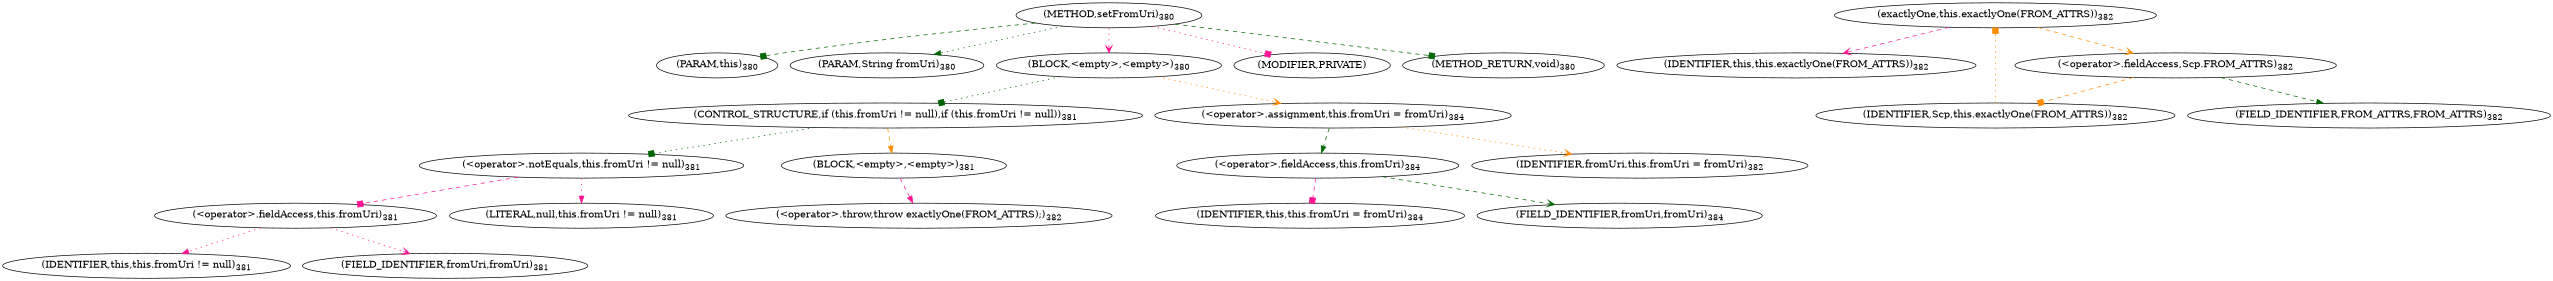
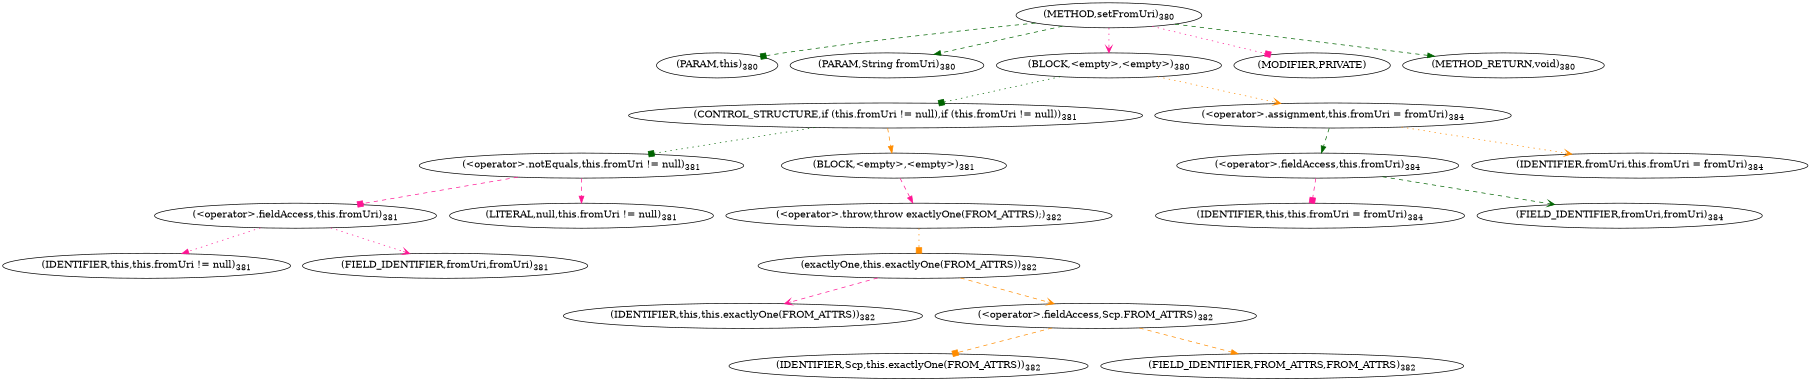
(1002, 40) -> (1002, 40)
(1301, 40) -> (1301, 40)
(1995, 69) -> (919, 237)
(2269, 90) -> (1185, 340)
(1756, 165) -> (1756, 165)
(581, 187) -> (581, 187)
